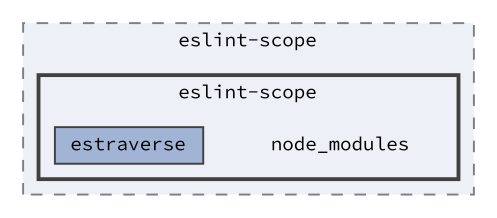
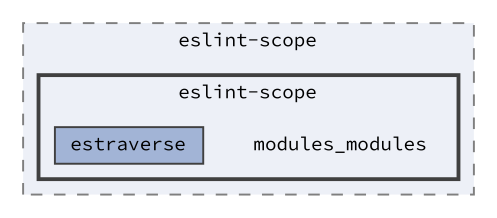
(341, 145) -> (341, 145)
